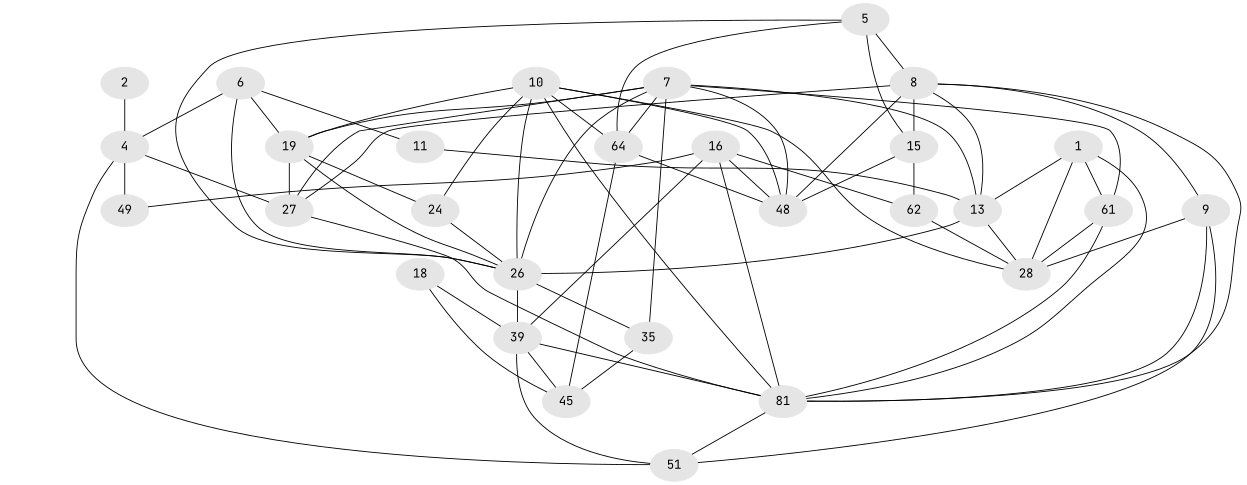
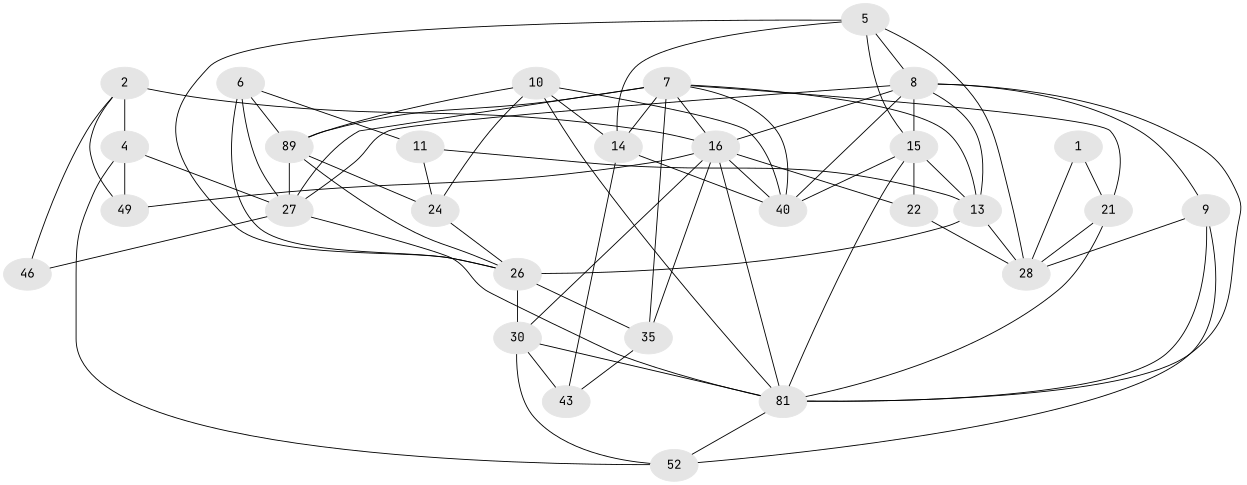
none -> (366, 112)
(185, 114) -> (253, 150)
none -> (815, 115)
none -> (90, 147)
(289, 147) -> (289, 147)
(618, 147) -> (618, 147)
(797, 147) -> (988, 121)
(568, 155) -> (696, 120)
(519, 170) -> none
none -> (428, 178)
(1028, 179) -> (946, 179)
(783, 211) -> (783, 211)
(914, 211) -> (914, 211)
(1109, 211) -> (1109, 211)
none -> (682, 242)
none -> (27, 274)
(420, 274) -> none
(1037, 330) -> (842, 271)
(518, 338) -> (518, 338)
(566, 402) -> (566, 402)
(674, 465) -> (674, 465)
